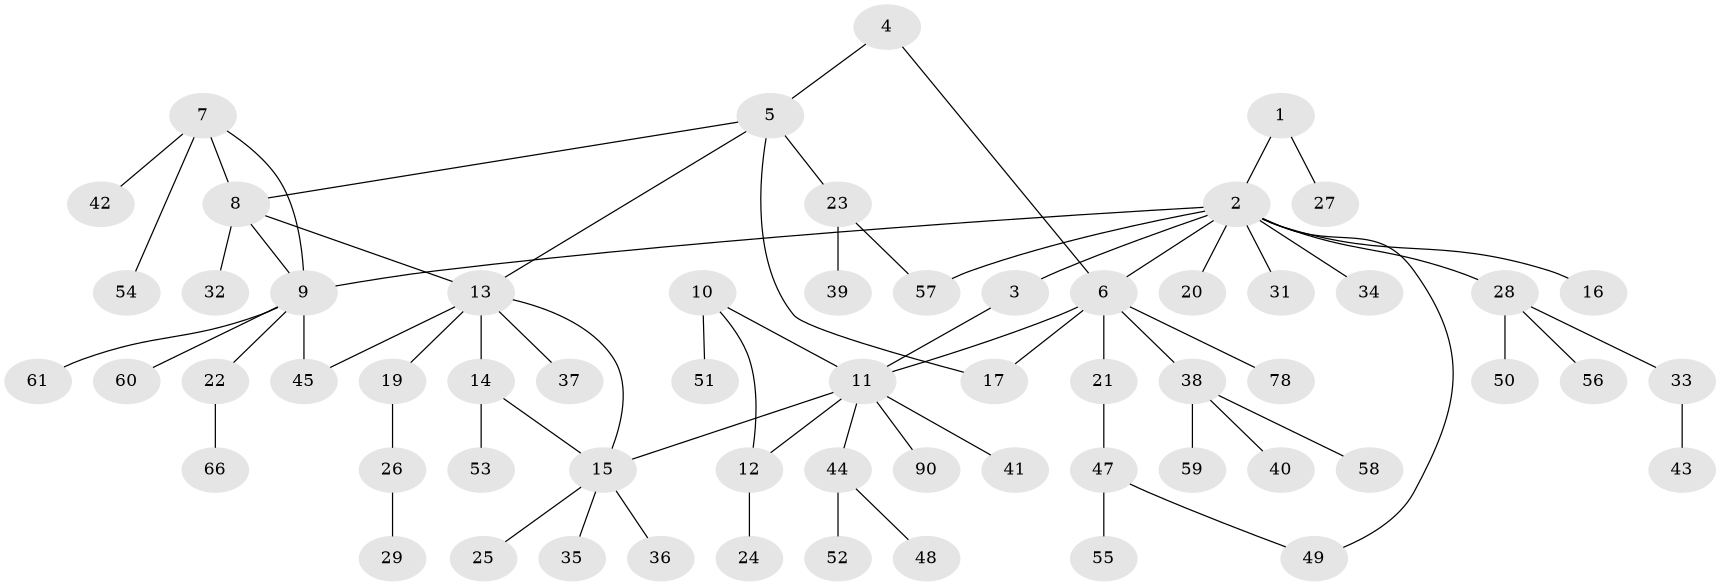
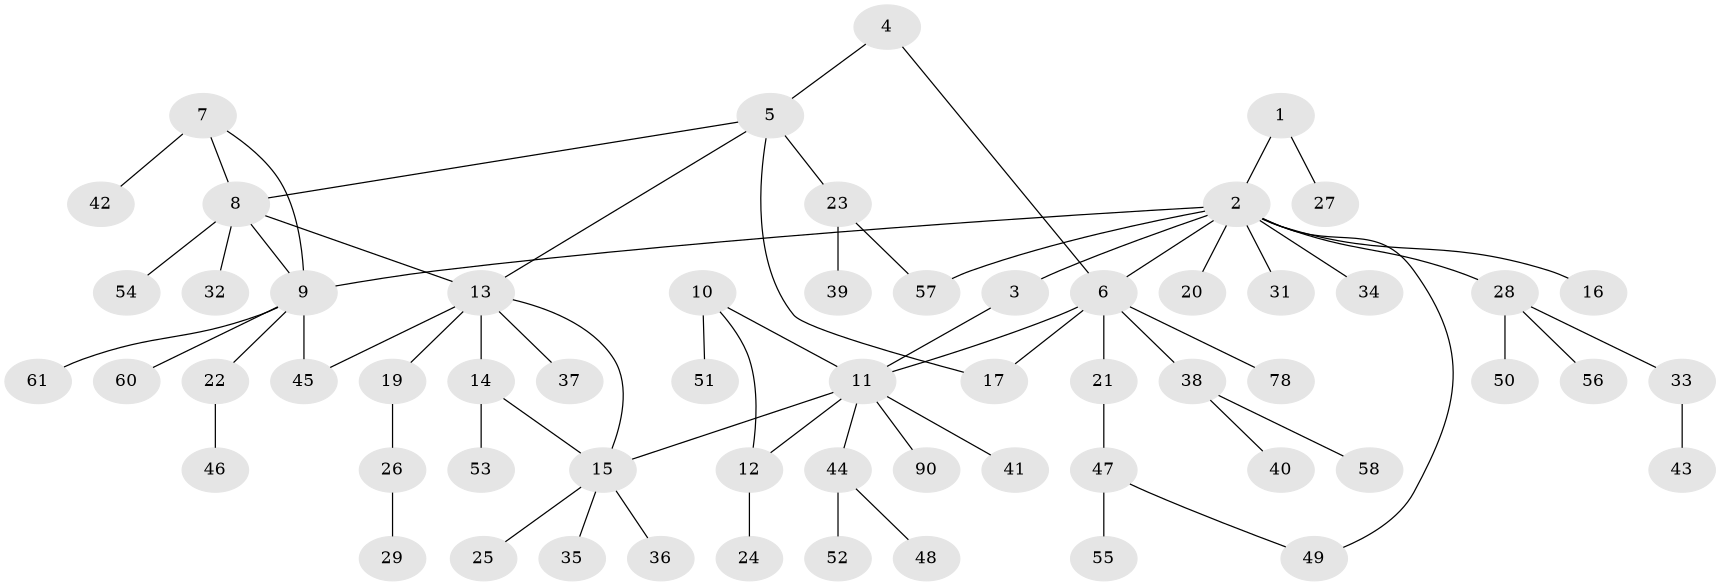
(165, 204) -> (182, 248)
(215, 470) -> (215, 470)
(1192, 470) -> none
